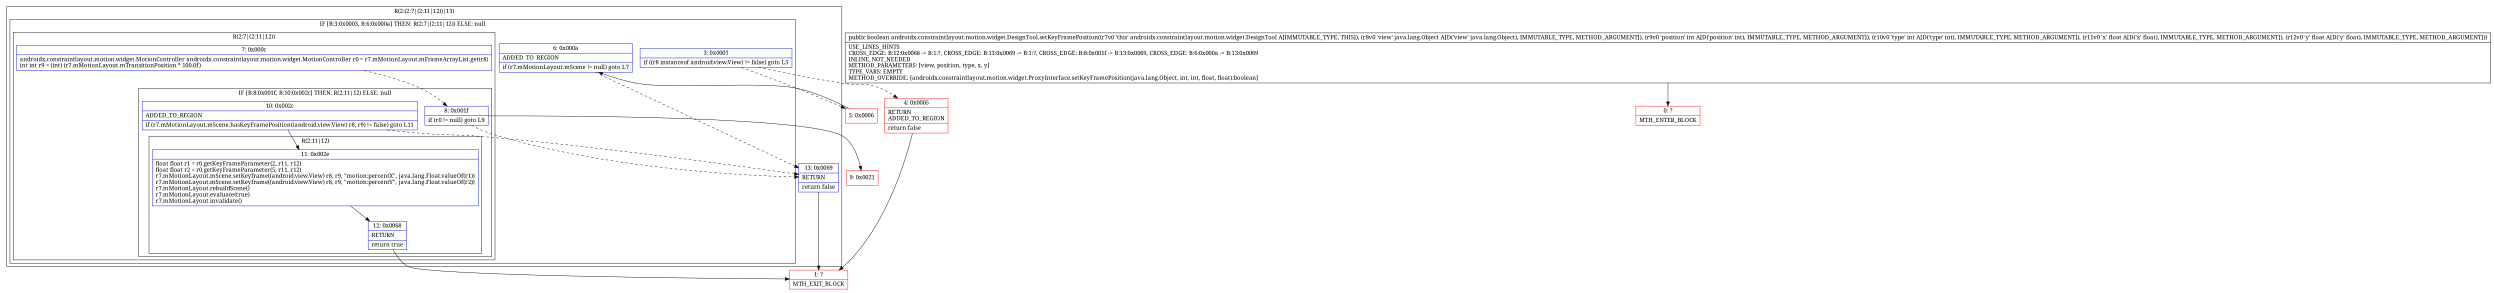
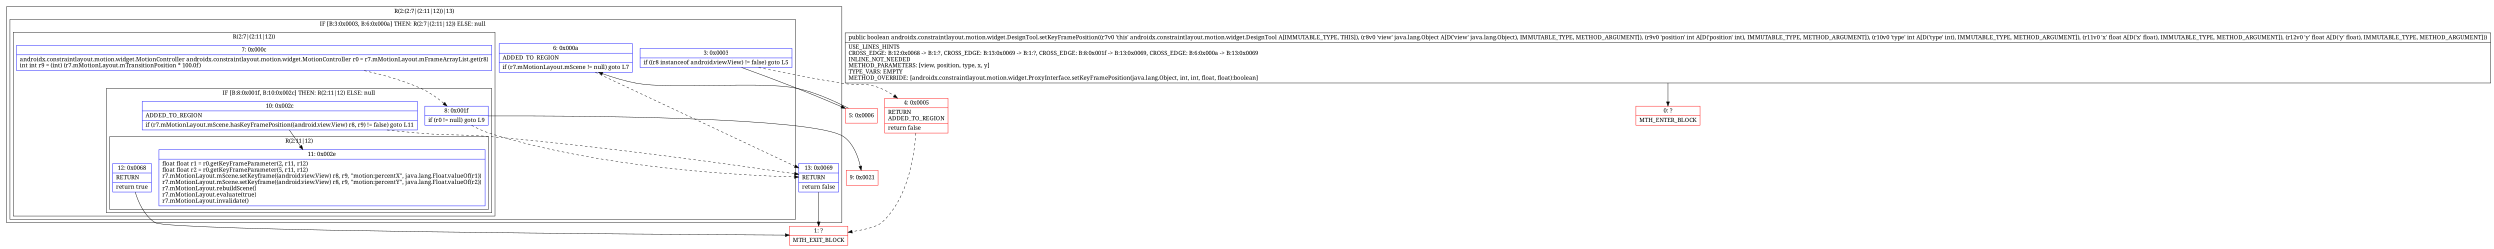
(787, 84) -> (787, 84)
(887, 205) -> (901, 196)
(358, 212) -> none
